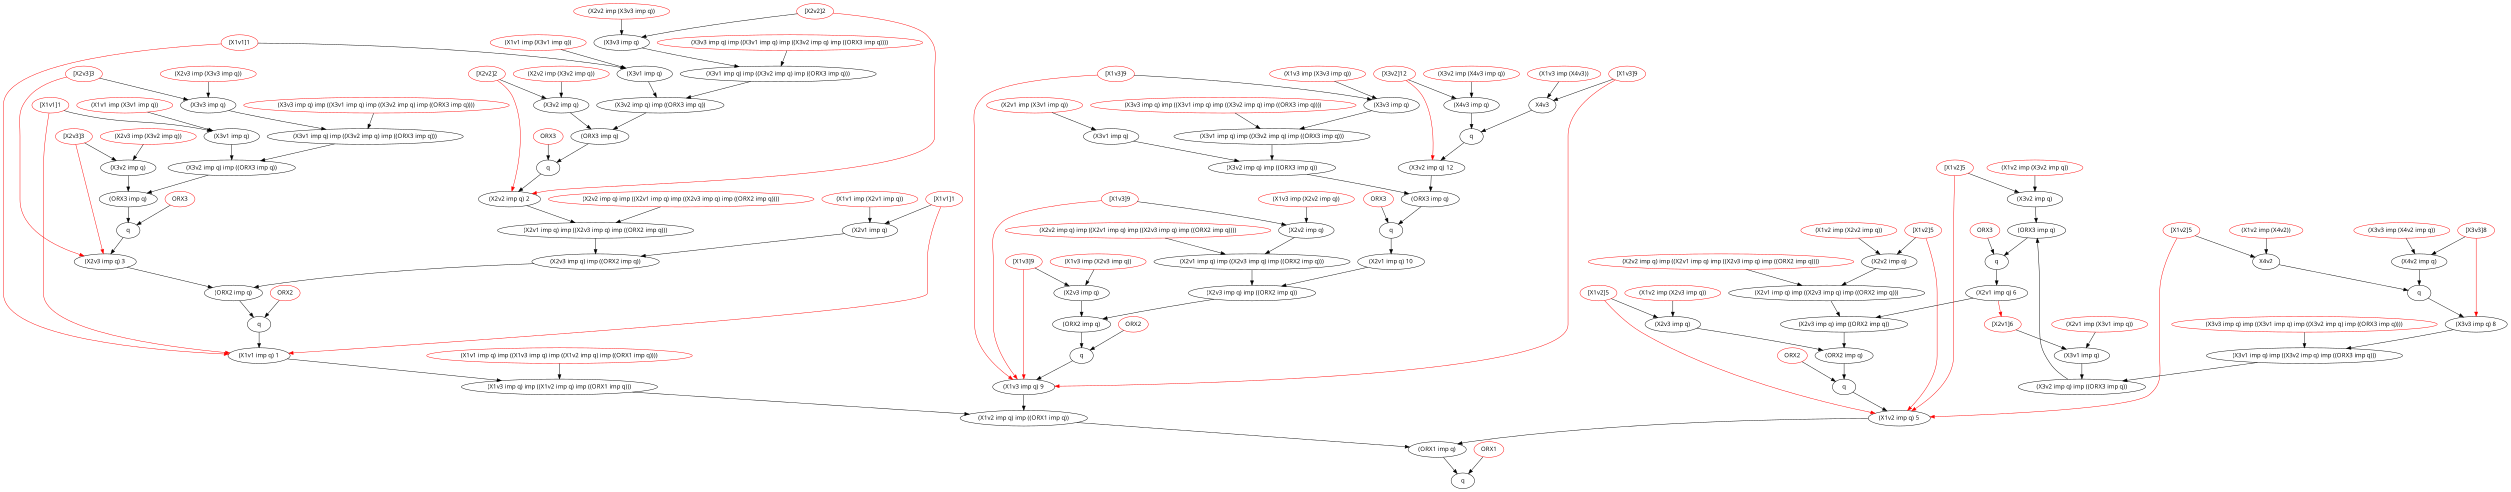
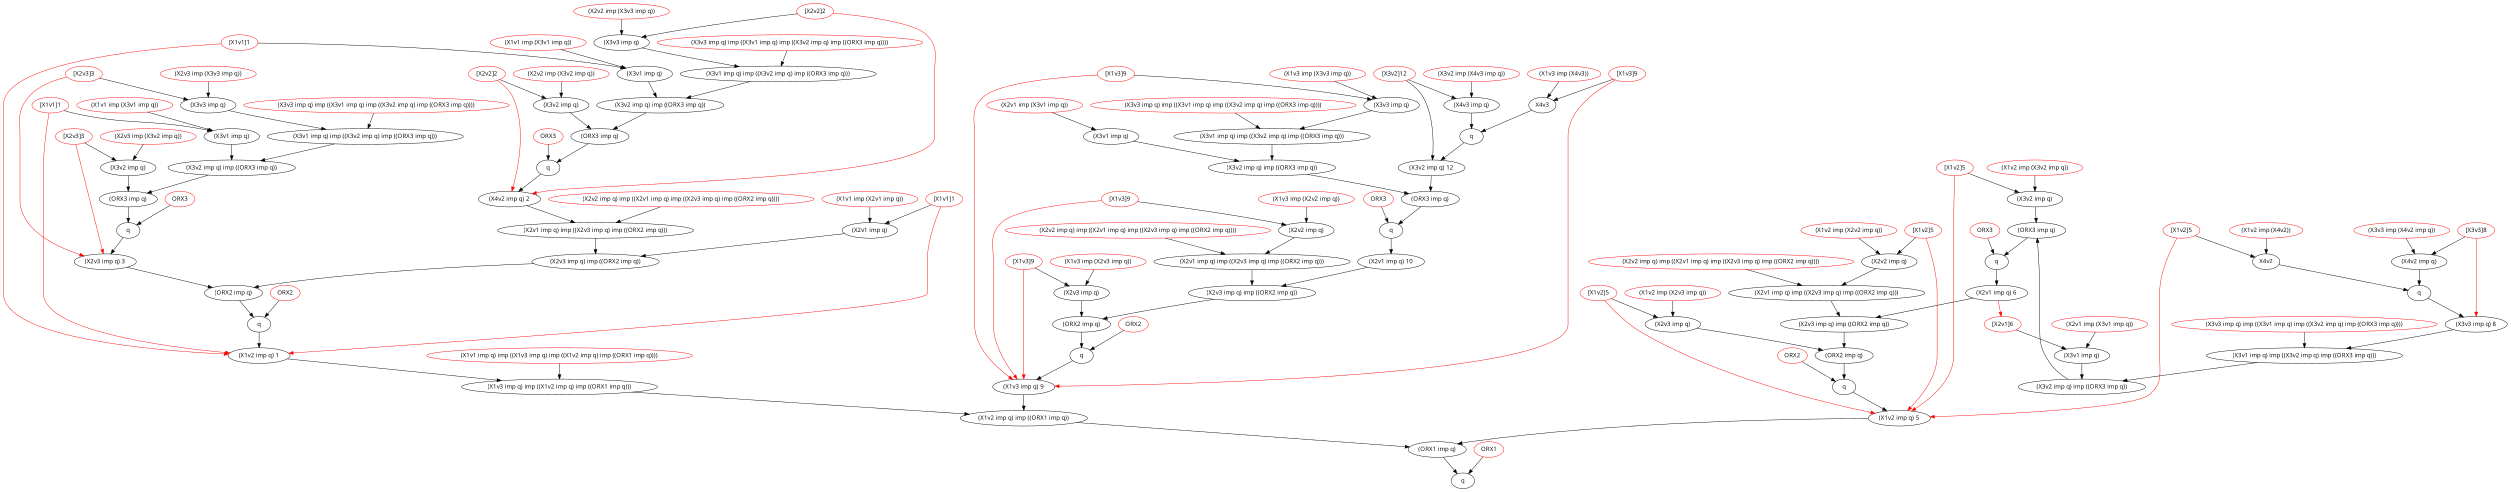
(1430, 114) -> (1430, 114)
(509, 199) -> (509, 199)
(259, 356) -> (259, 356)
